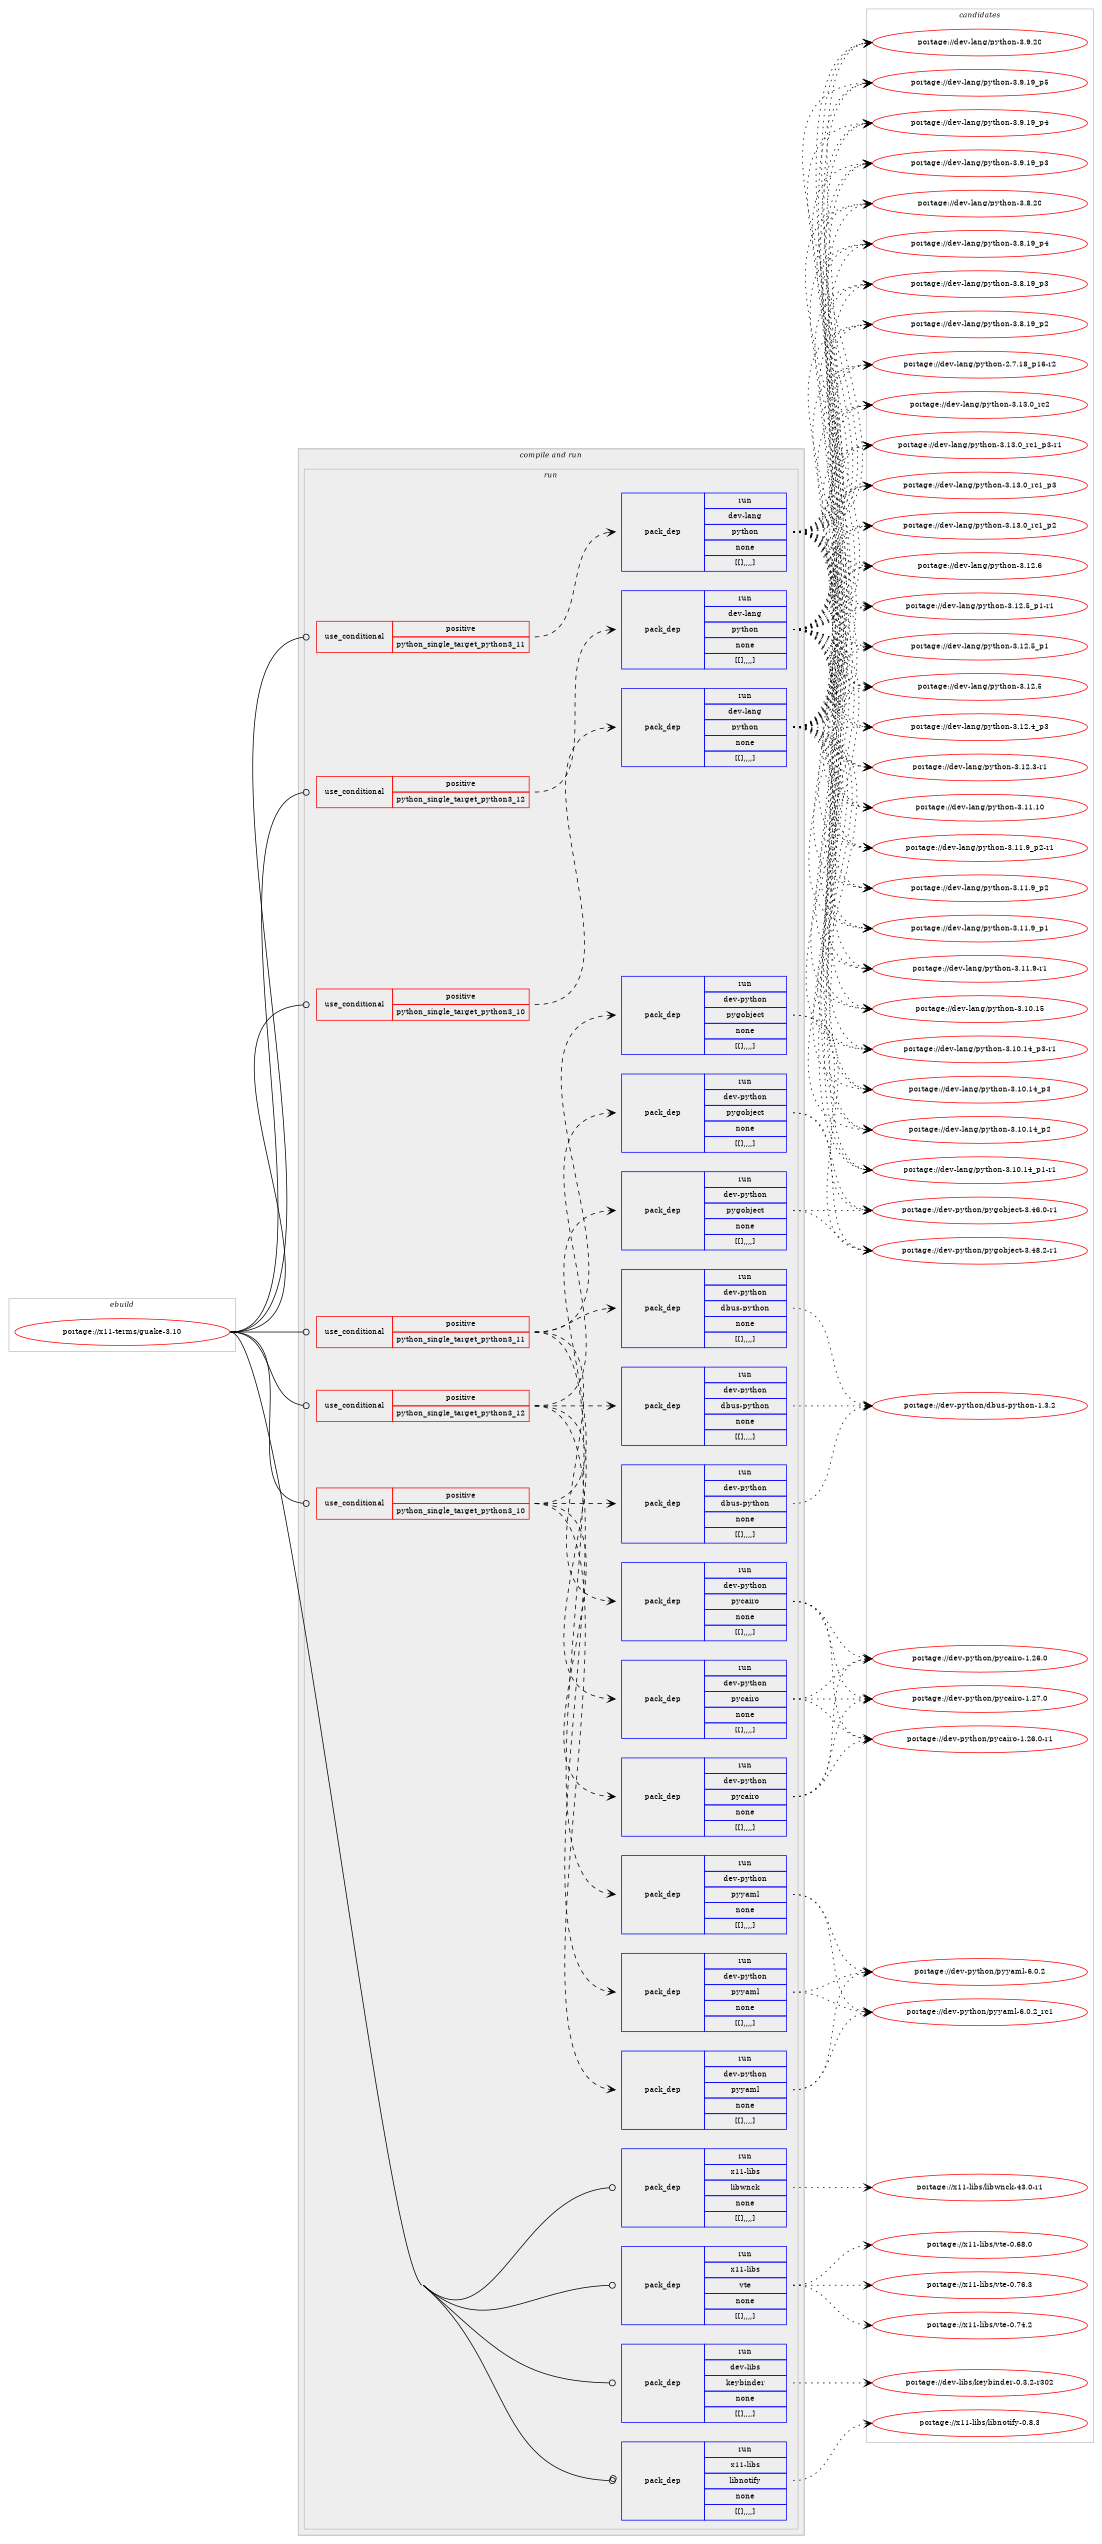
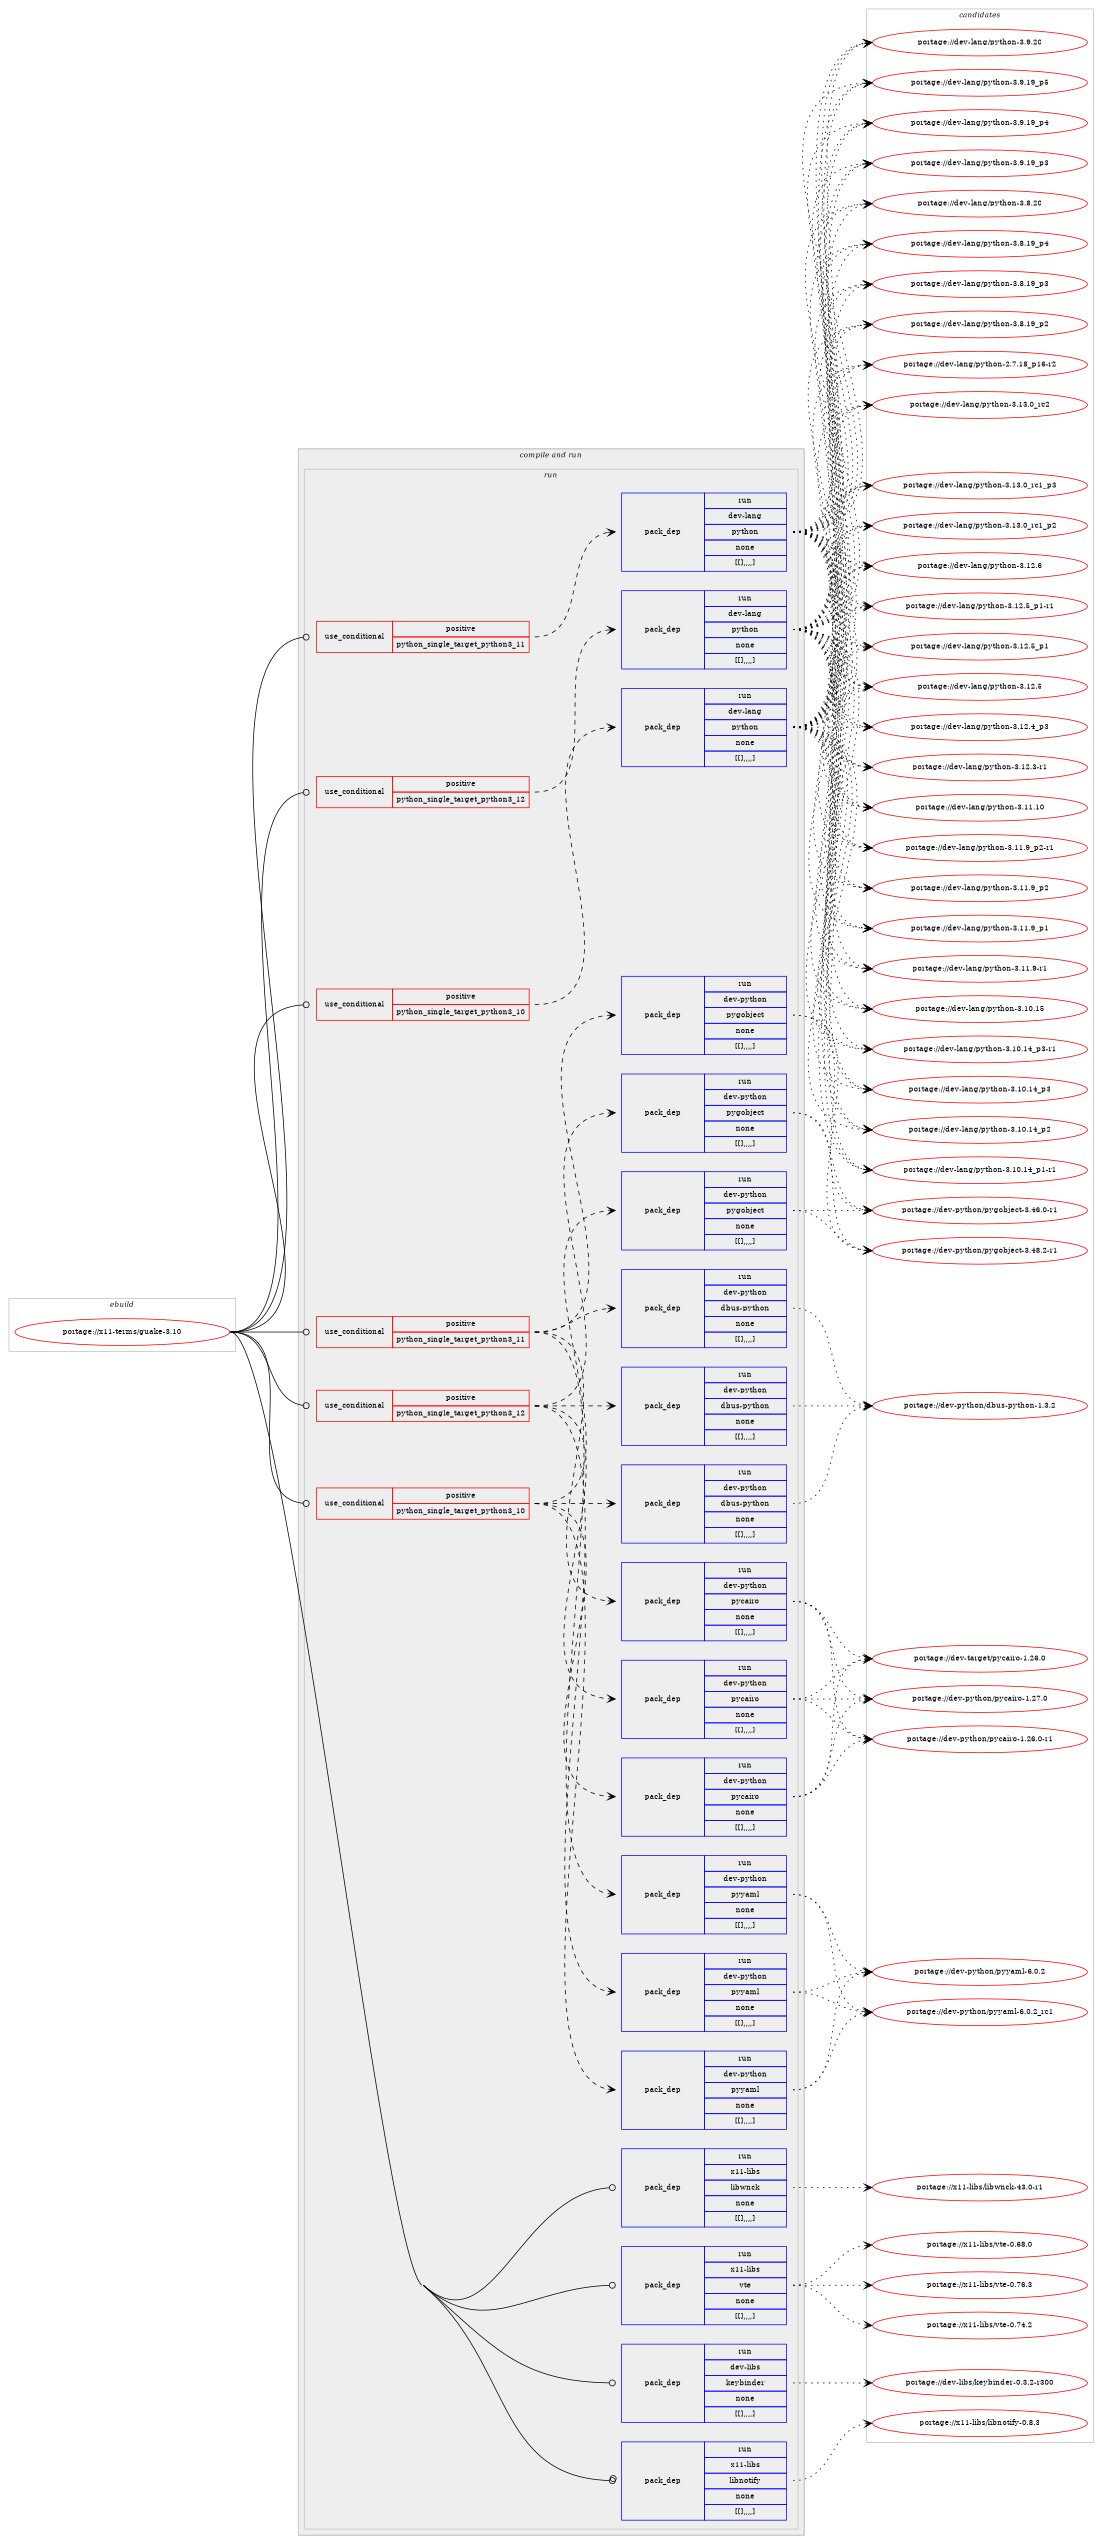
(980, 445) -> none
(980, 1659) -> (980, 1659)
(980, 2383) -> (980, 2383)
